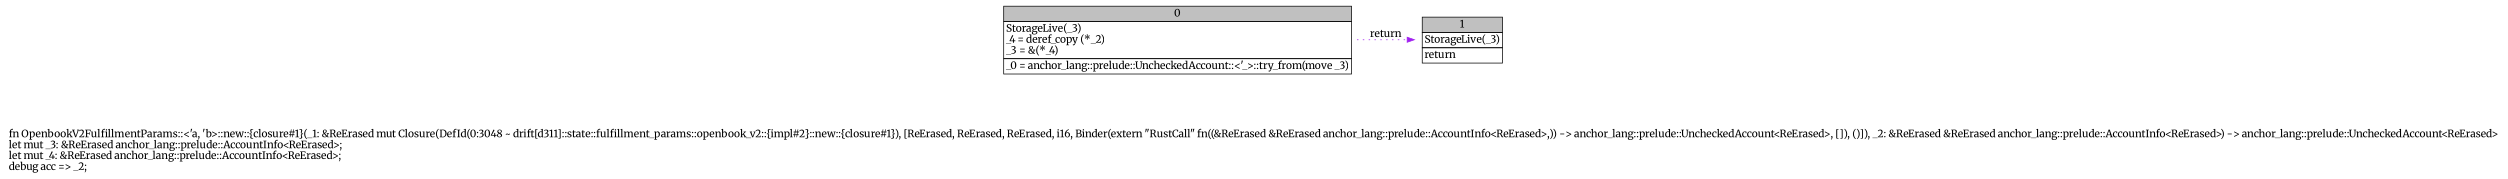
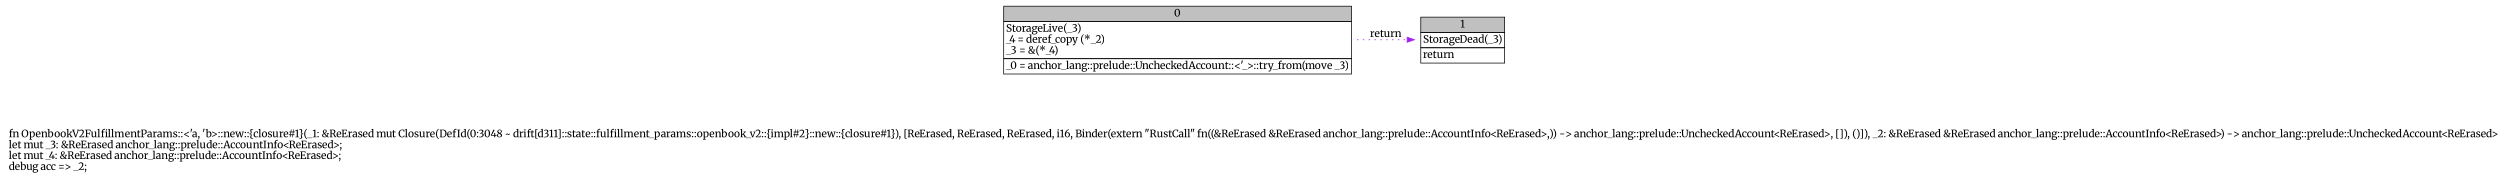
(1462, 40) -> (1463, 40)
